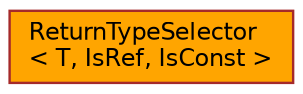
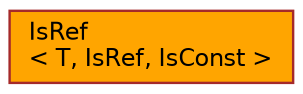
(151, 47) -> (151, 47)
